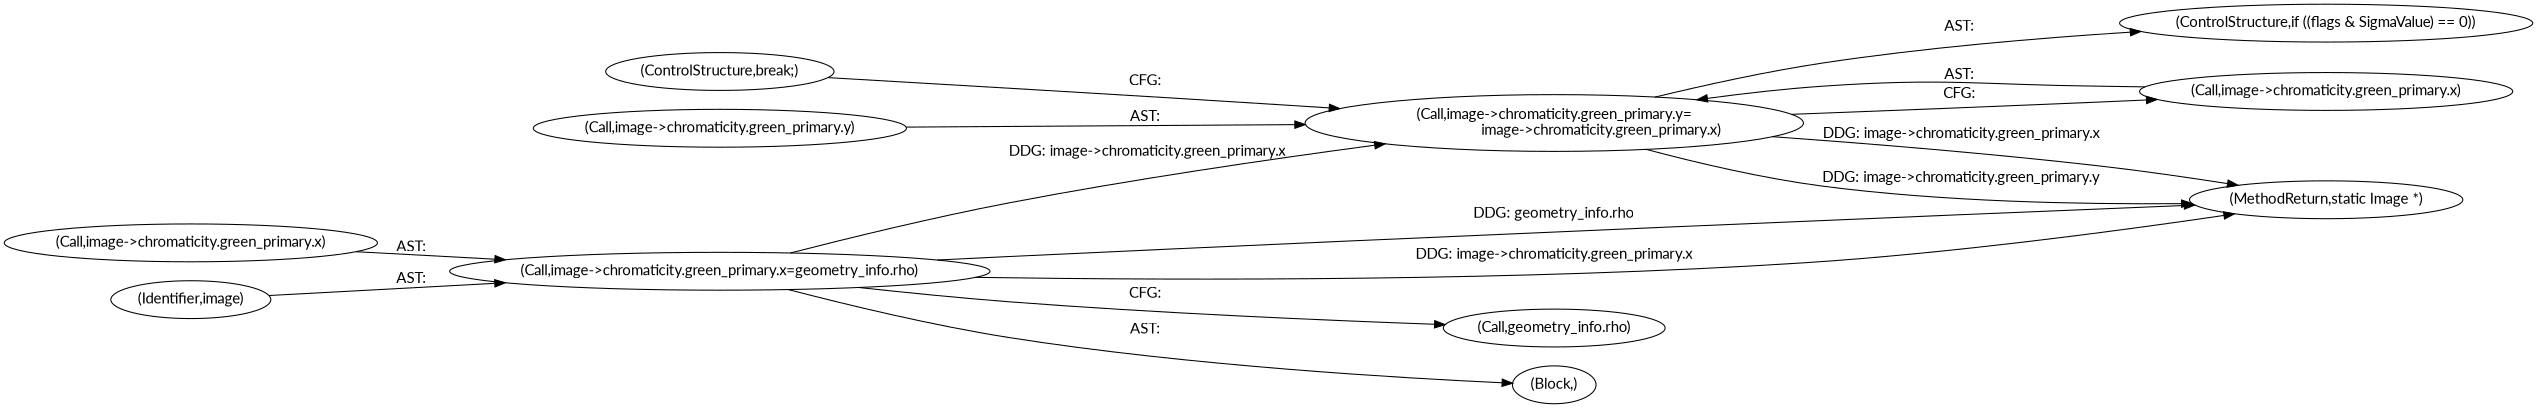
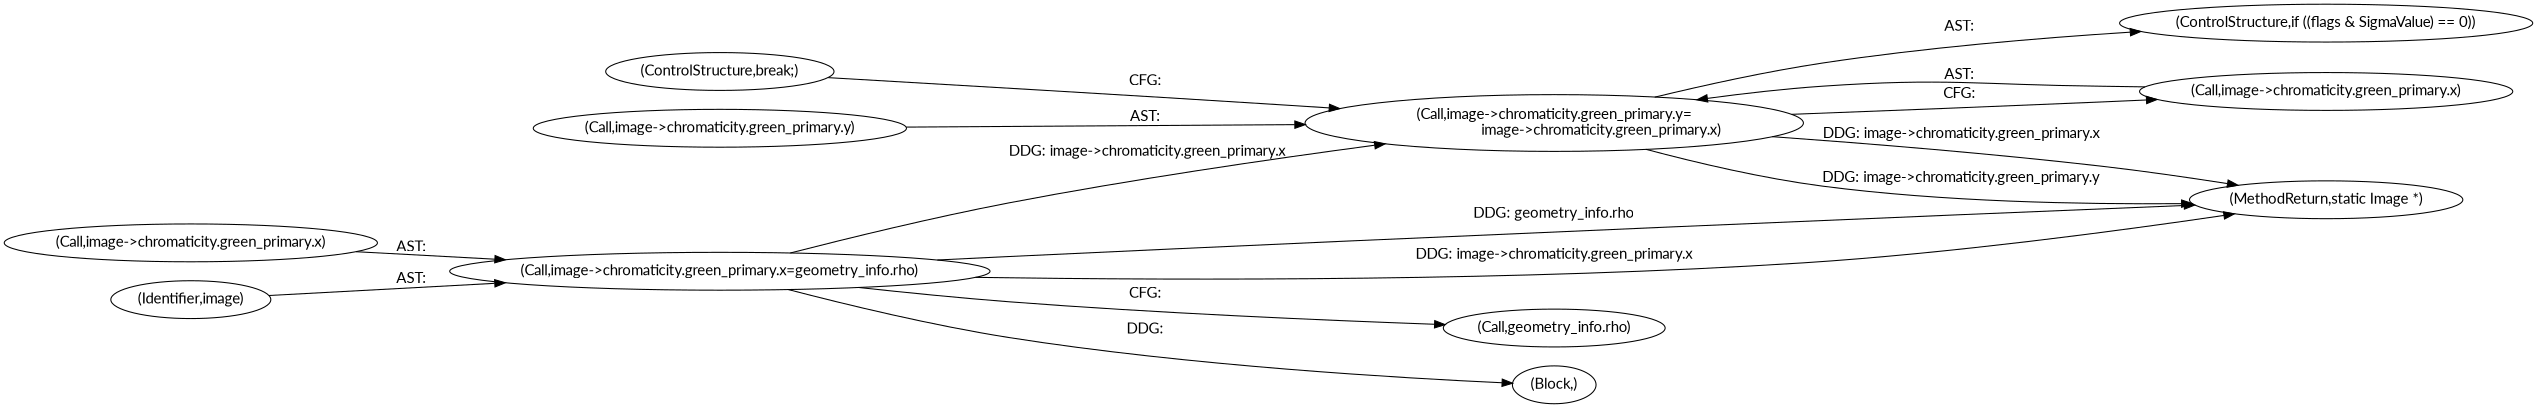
(1147, 330) -> (1147, 330)
